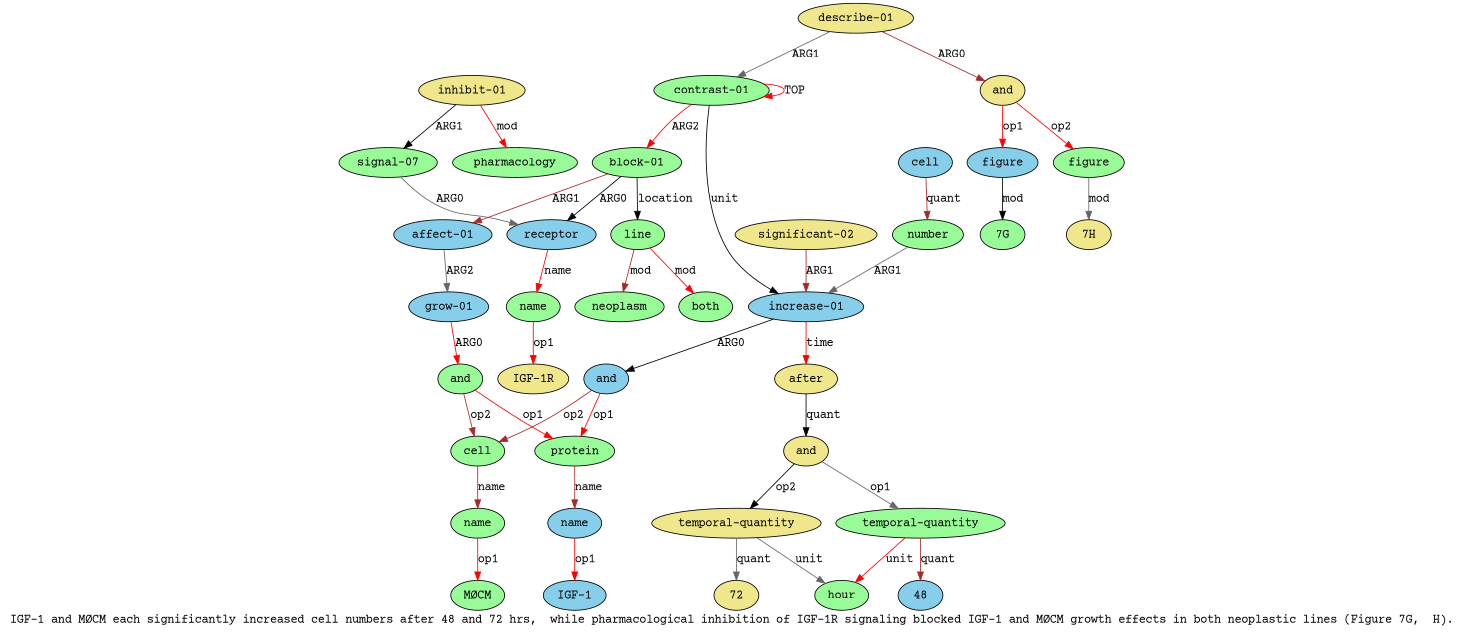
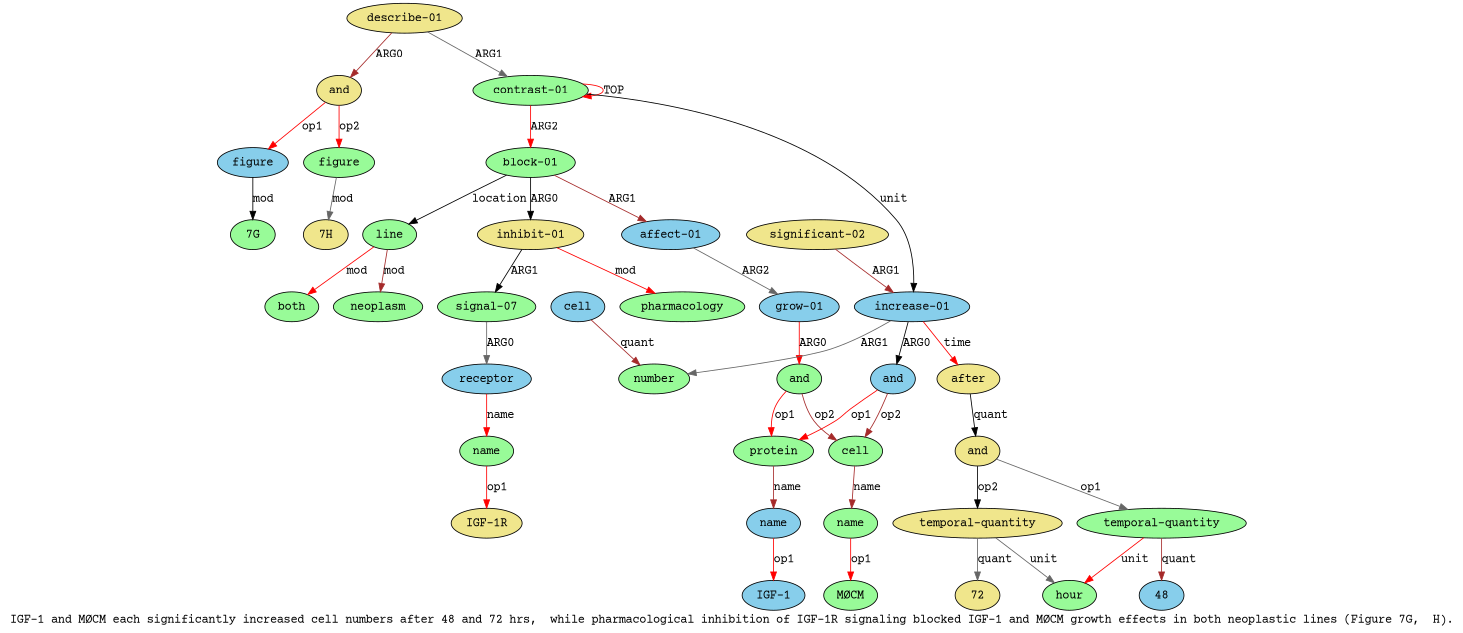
(597, 196) -> (531, 194)
(872, 268) -> (792, 358)
